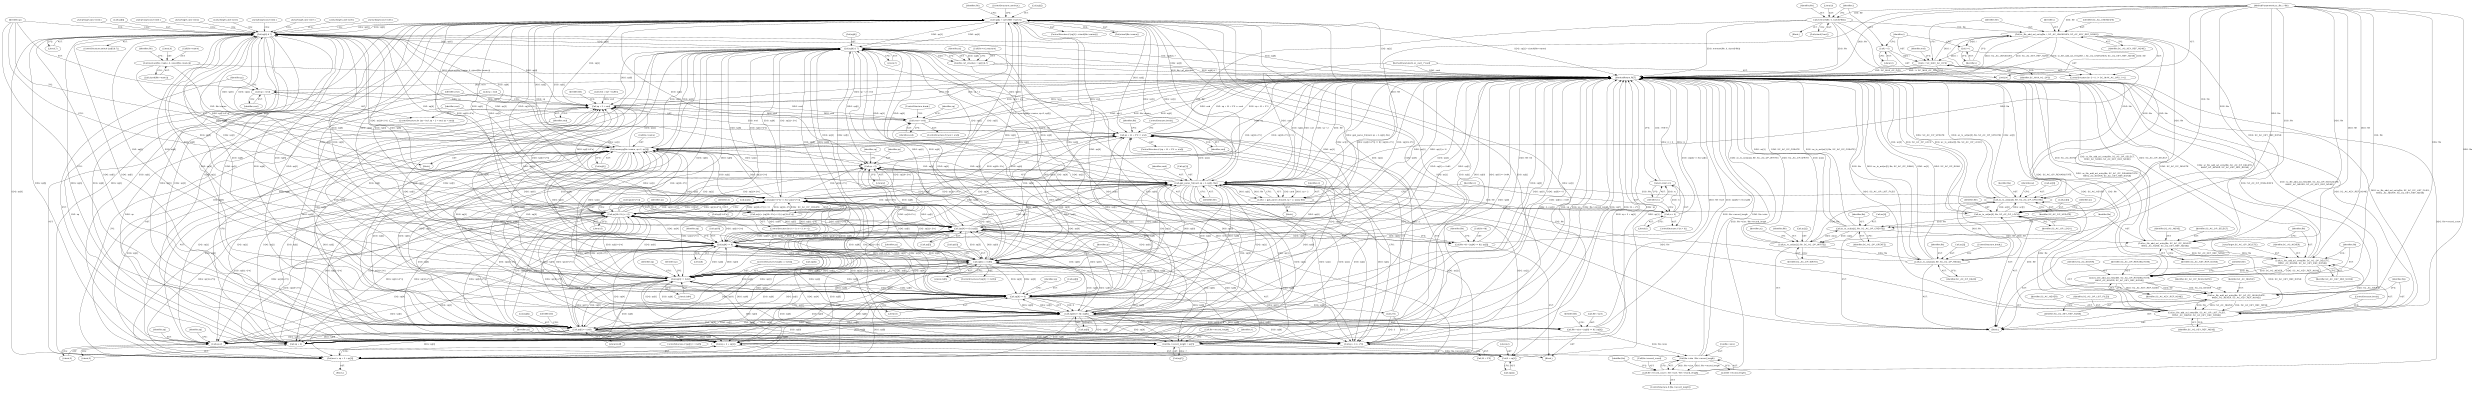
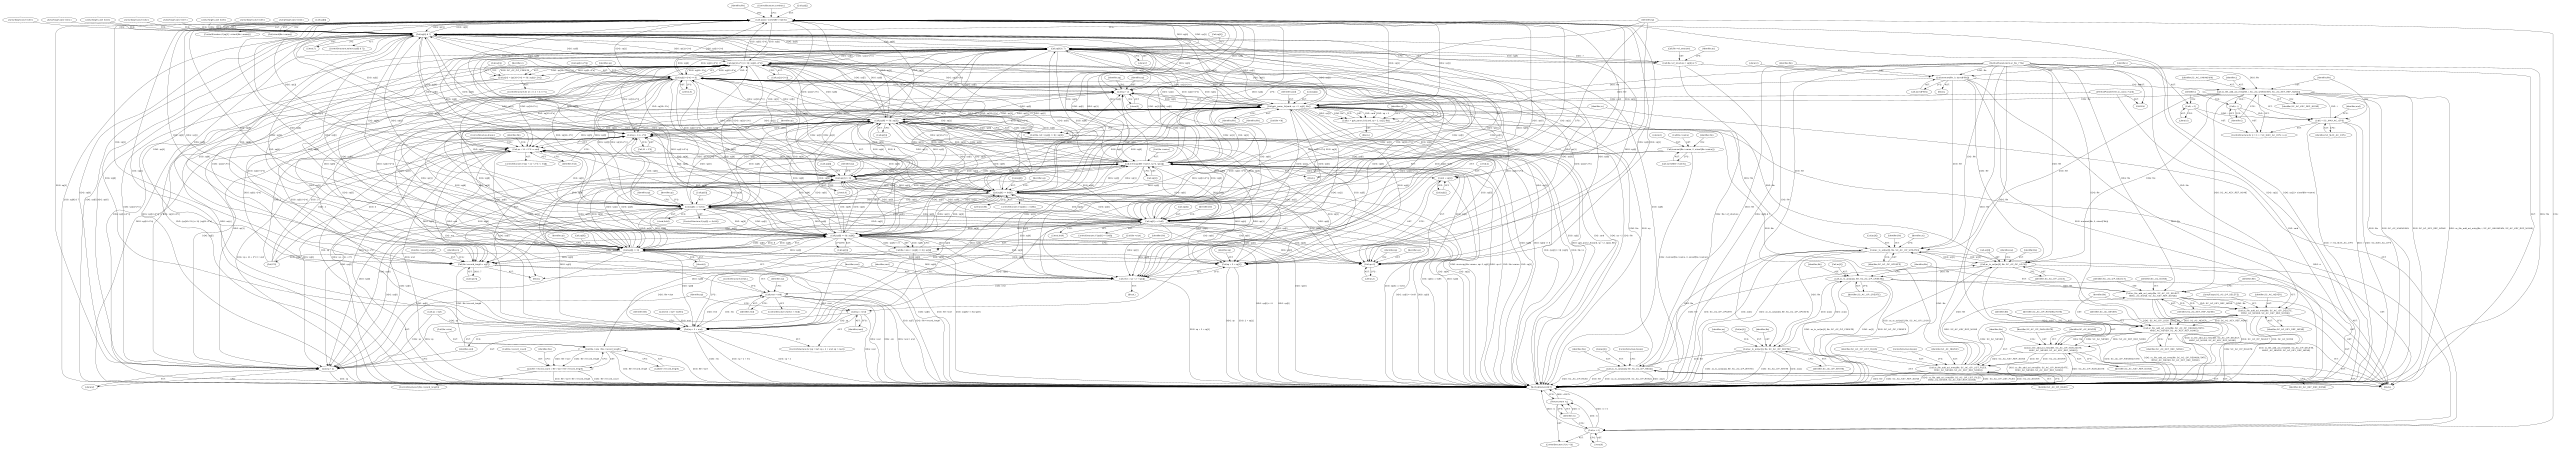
(1819, 34) -> (1919, 92)
(910, 81) -> (1163, 386)
(960, 271) -> none
(741, 272) -> (697, 213)
